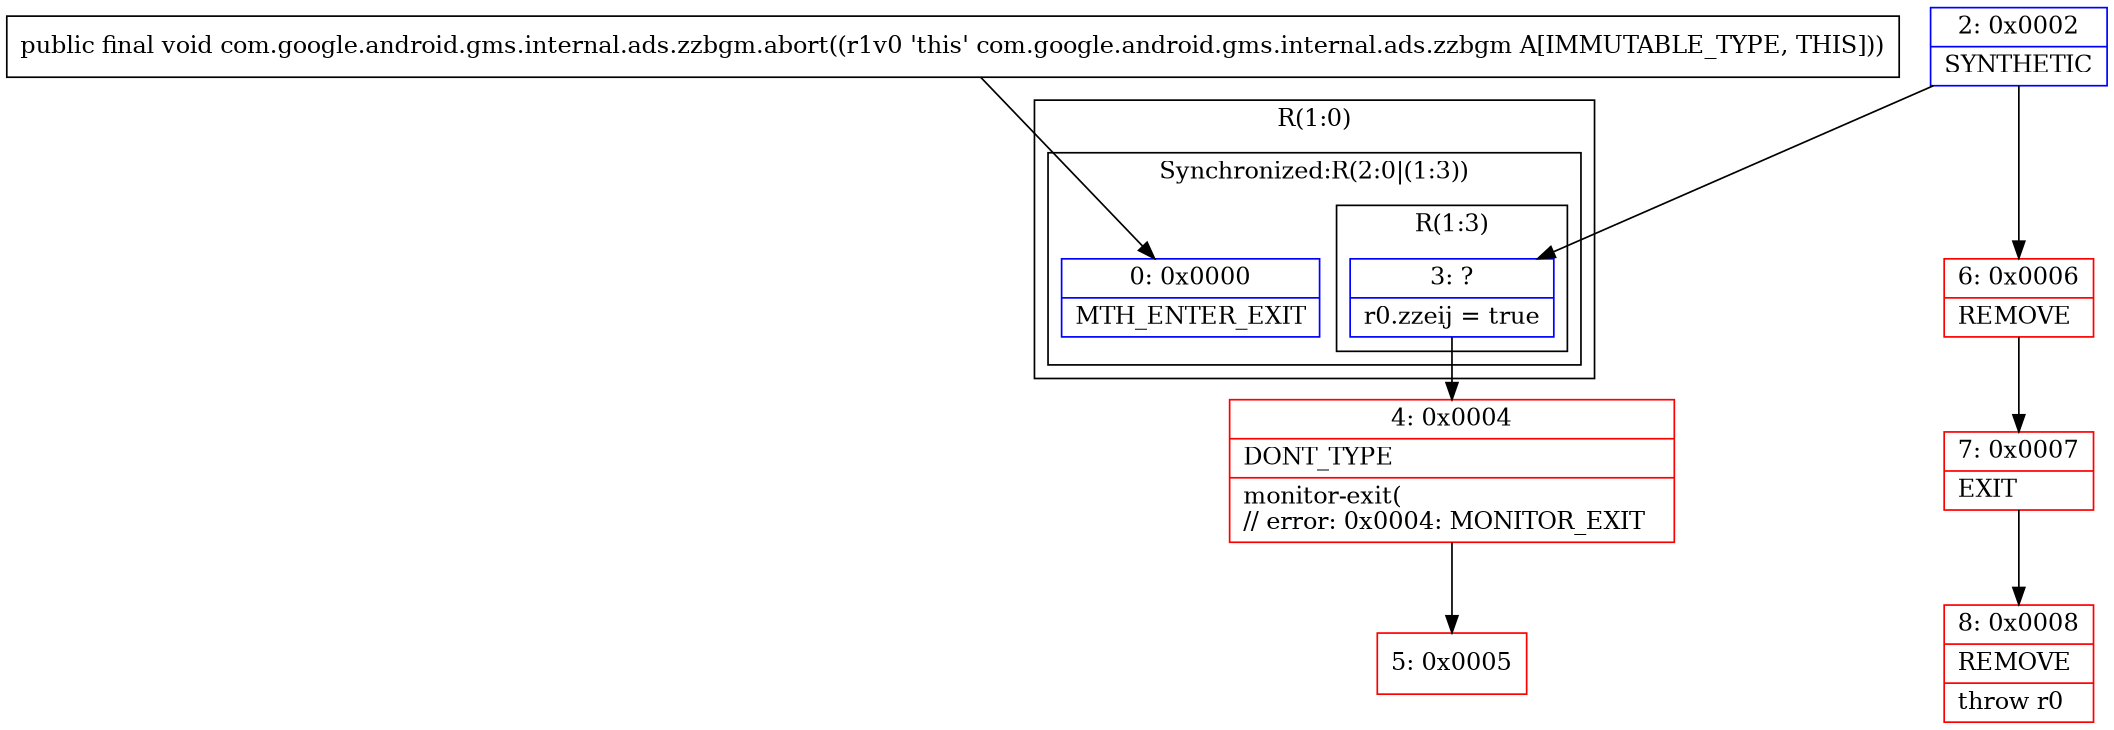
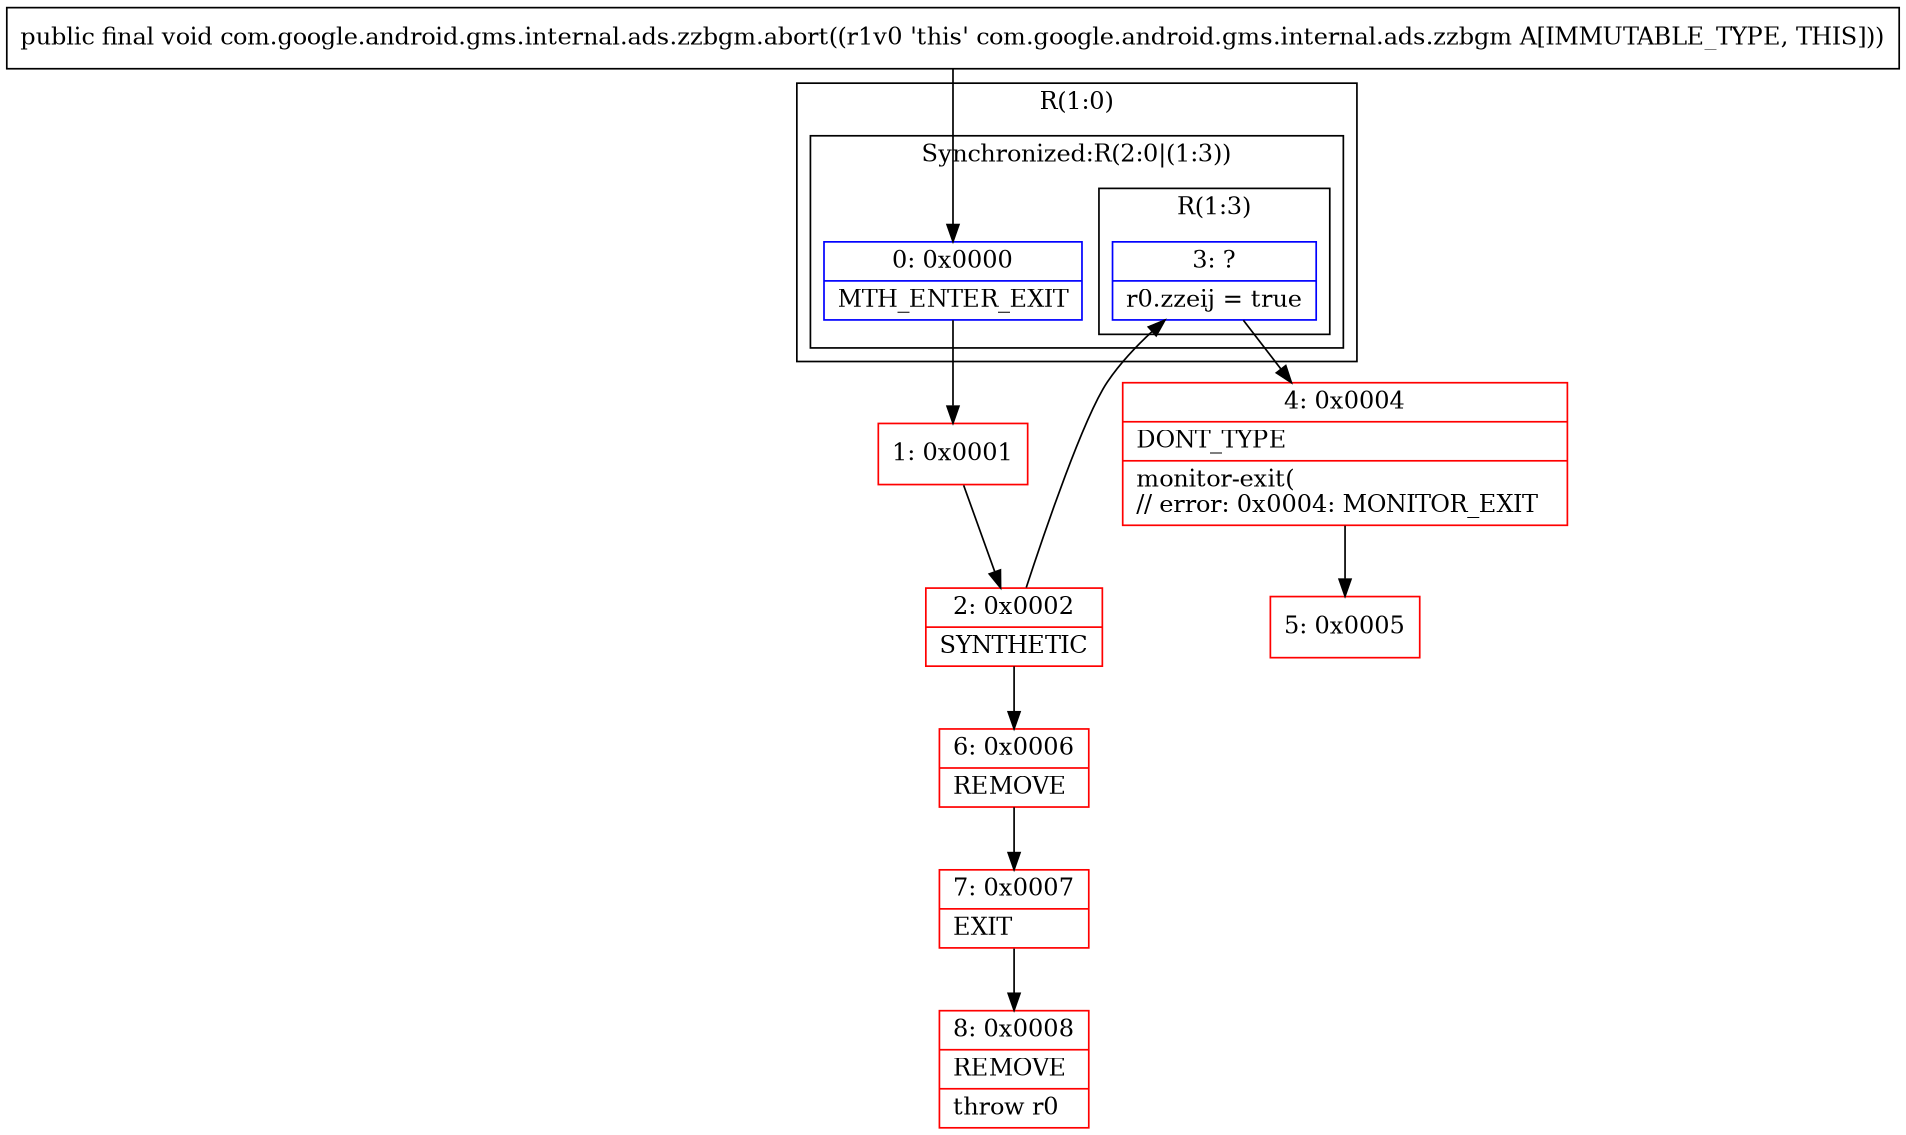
(2019, 47) -> (1014, 627)
none -> (953, 454)
